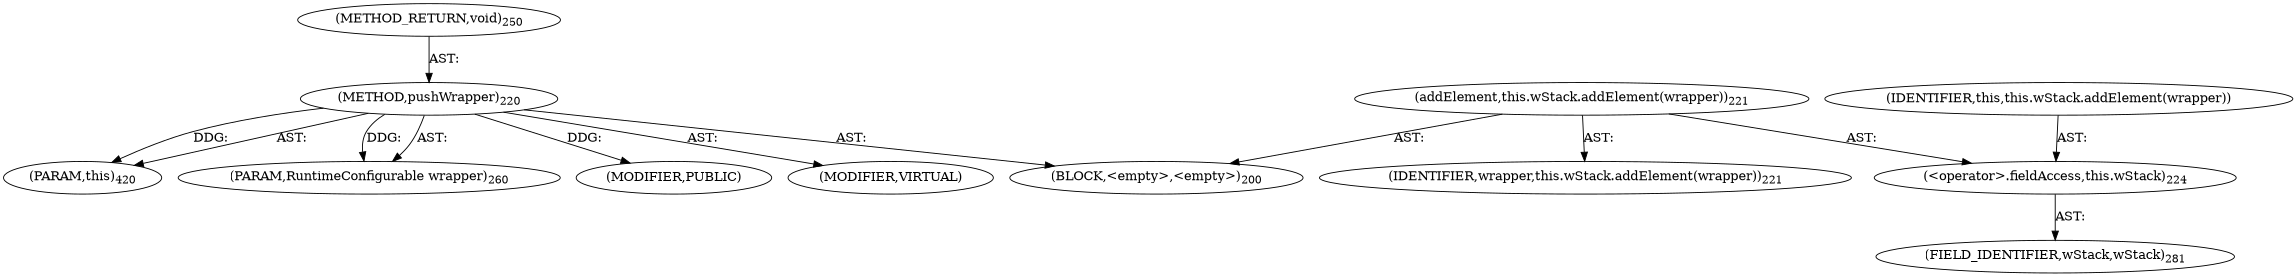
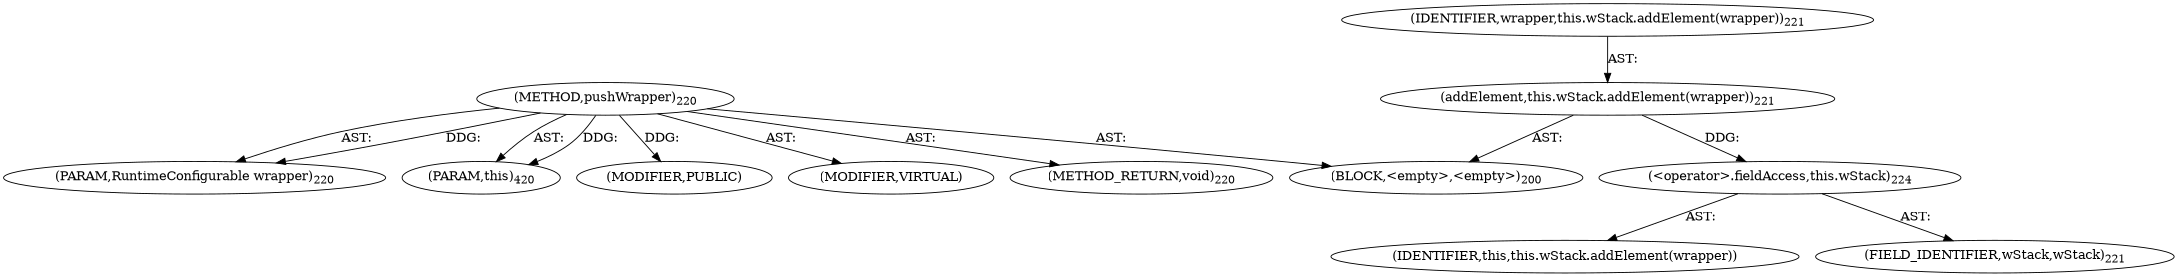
(513, 19) -> (1225, 176)
(429, 55) -> (869, 138)
(1583, 134) -> (1608, 55)
(2057, 134) -> (1677, 216)
(1864, 138) -> (1724, 138)
(498, 176) -> (324, 176)
(2175, 255) -> (2115, 255)
